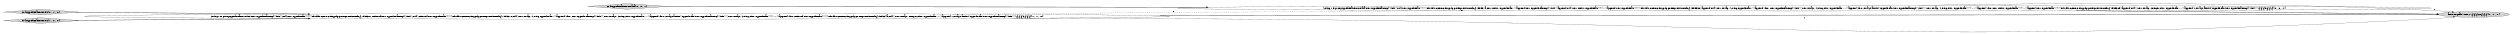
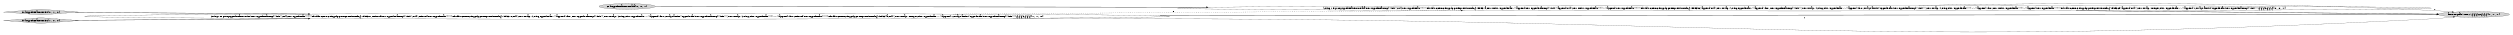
(627, 6) -> (627, 6)
